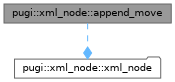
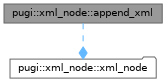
(88, 14) -> (83, 14)
